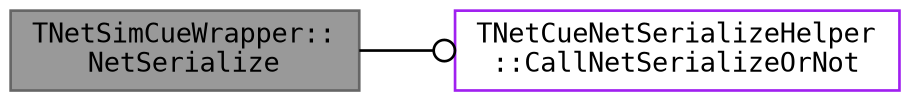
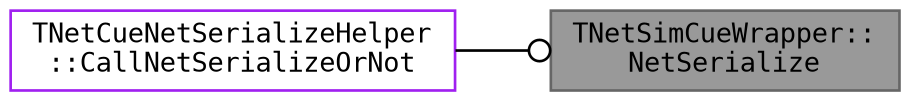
(396, 51) -> (492, 51)
